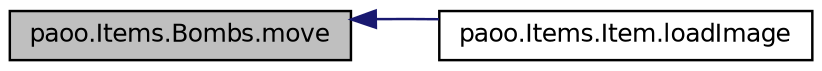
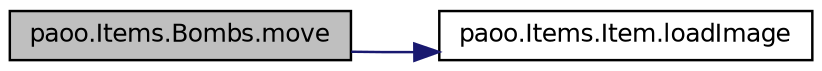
(408, 19) -> (383, 52)
